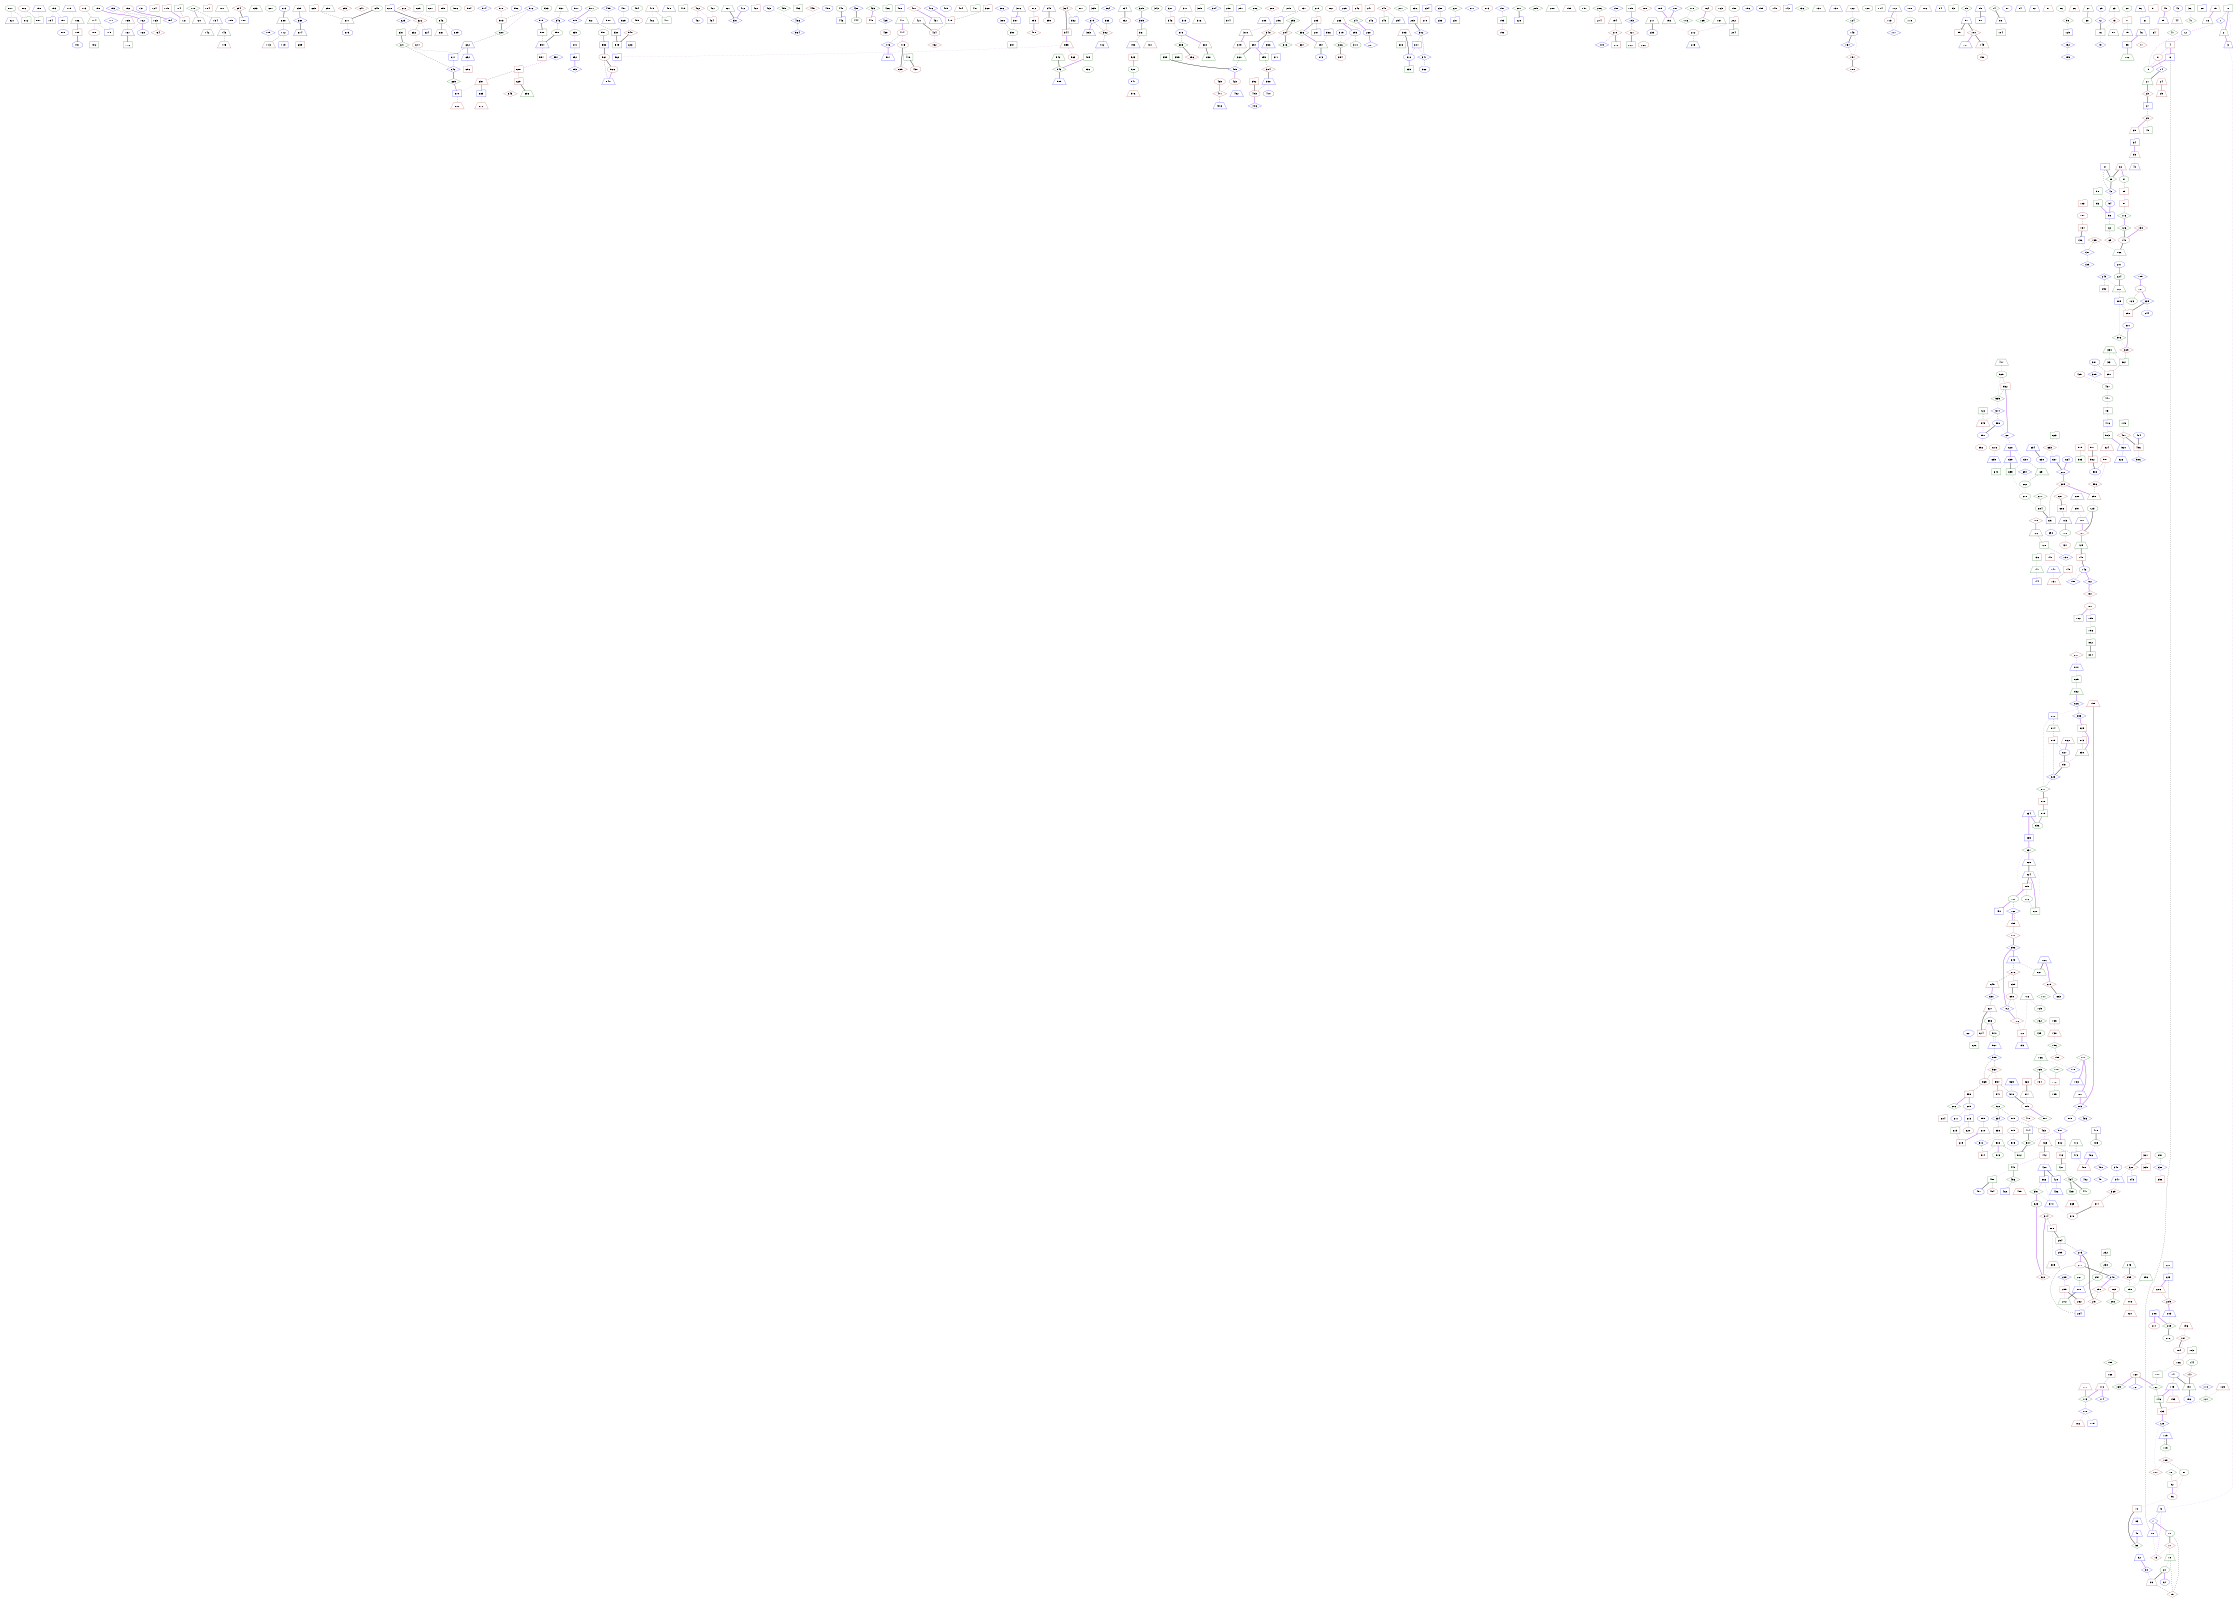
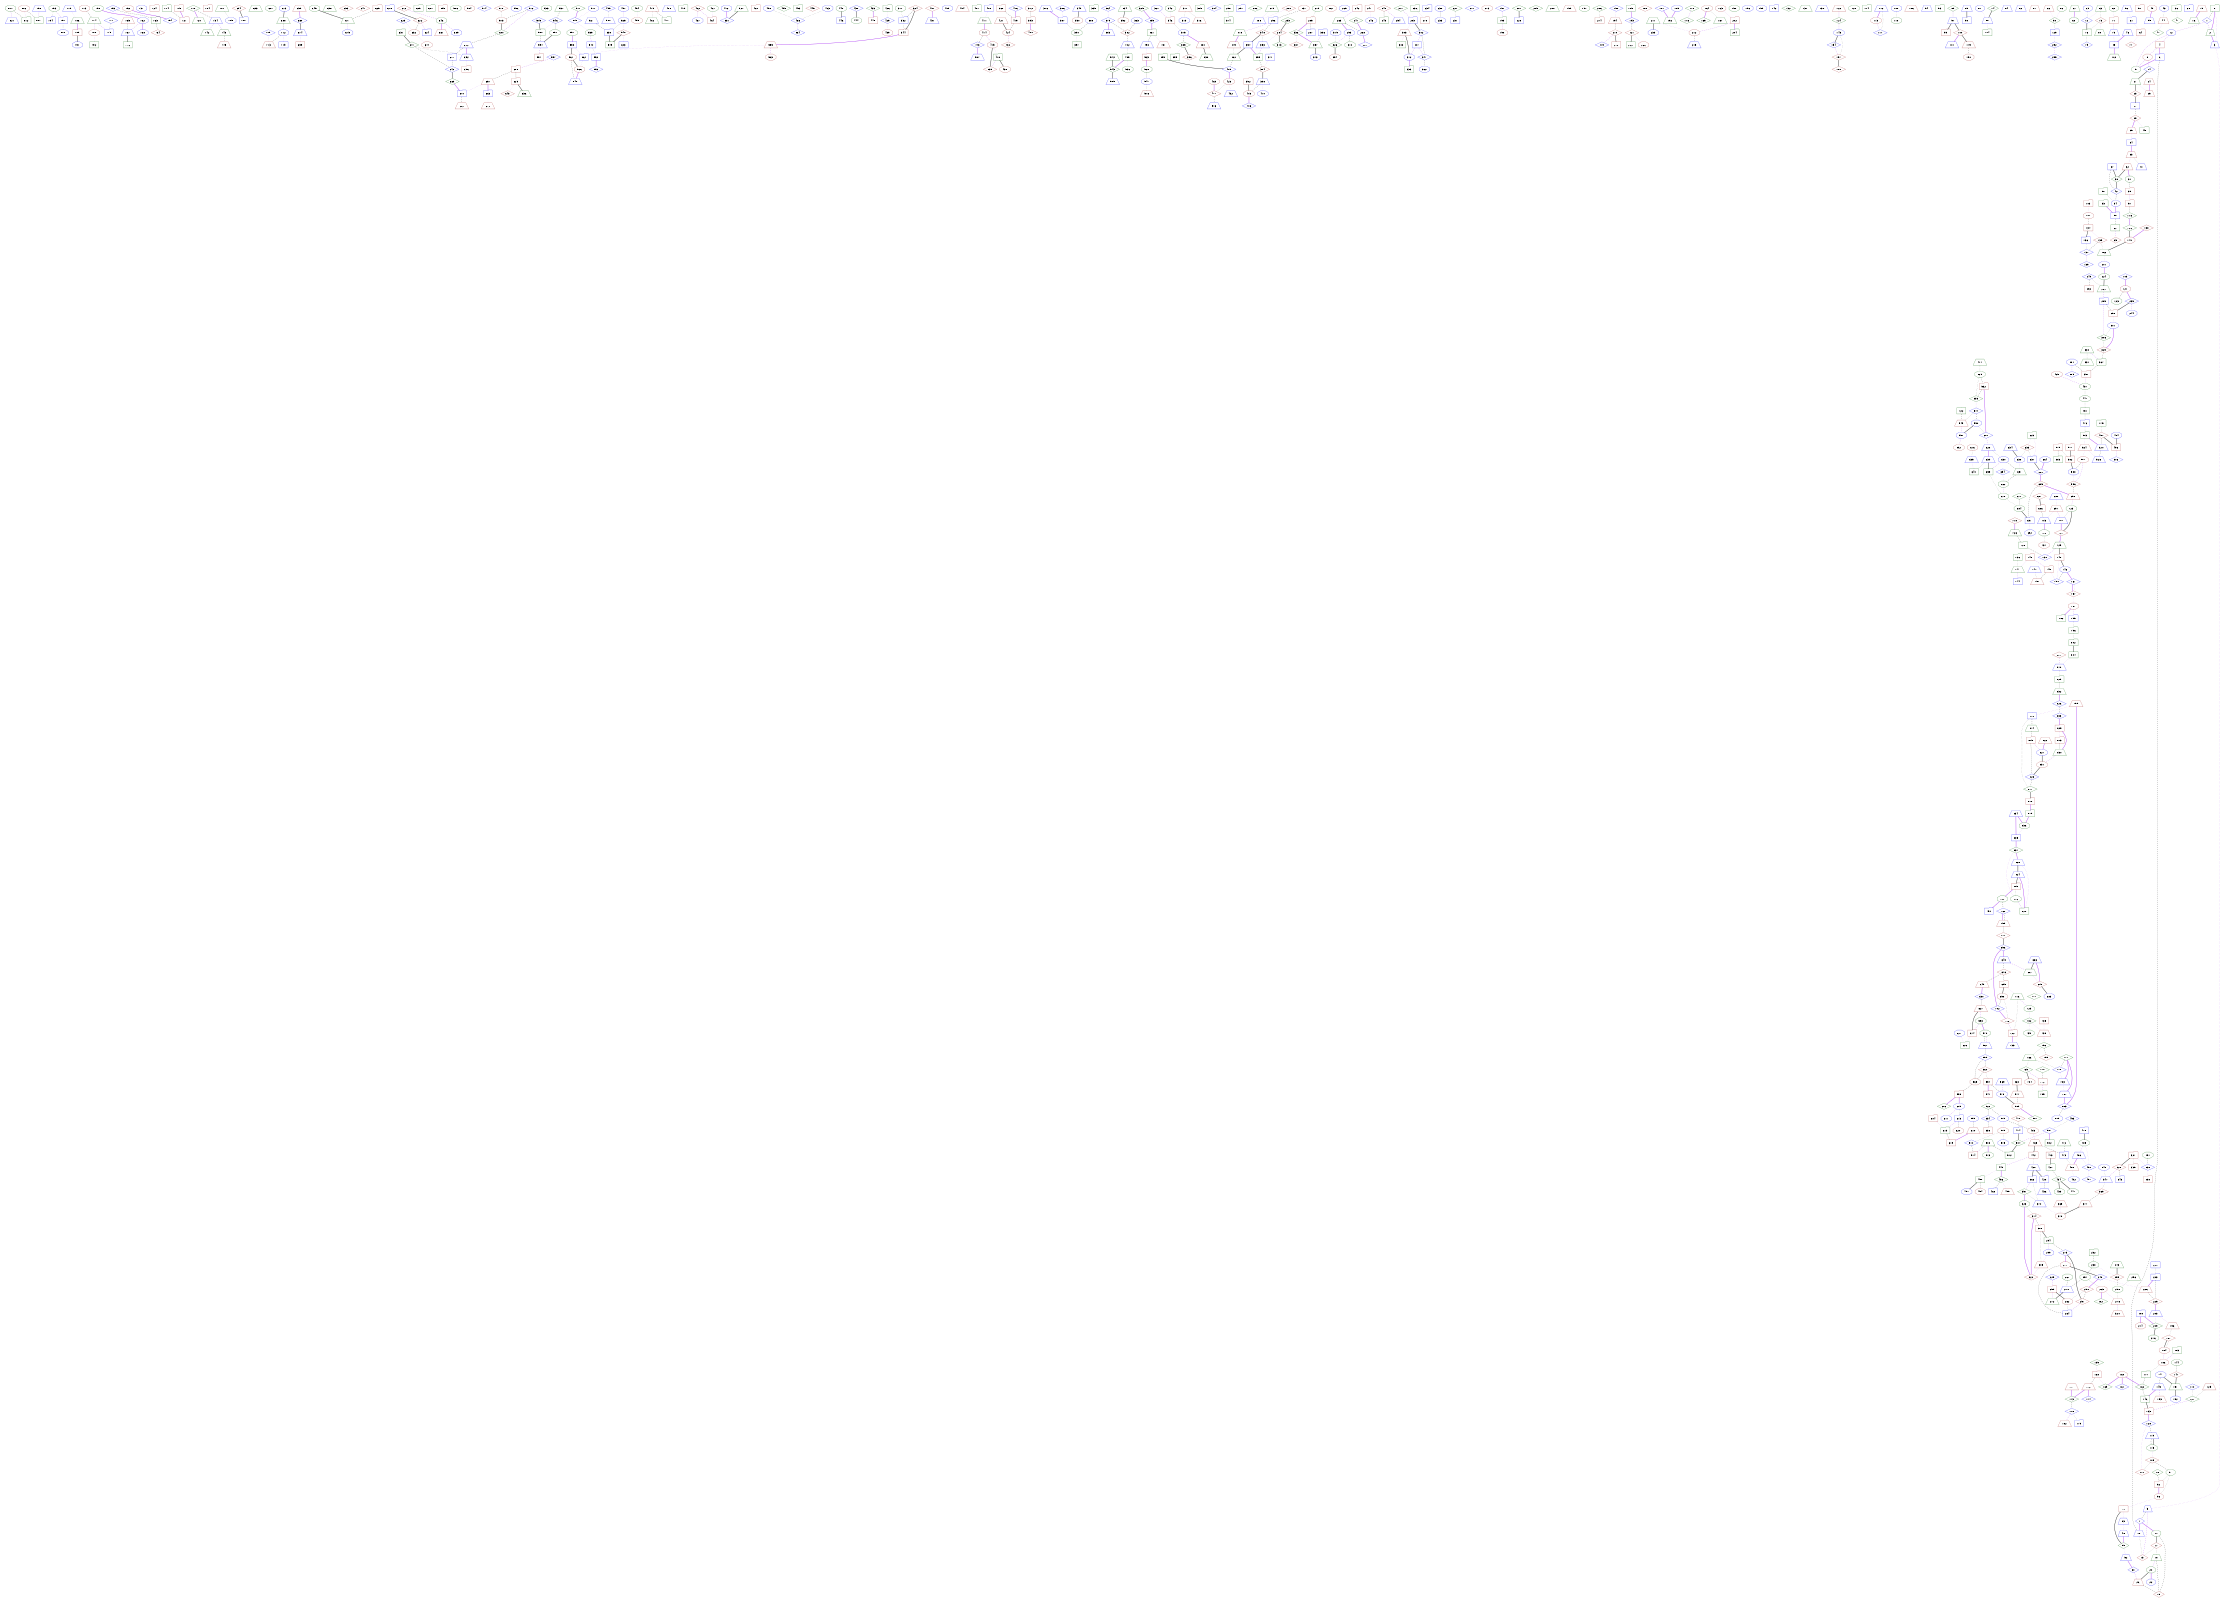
(1775, 8) -> none
